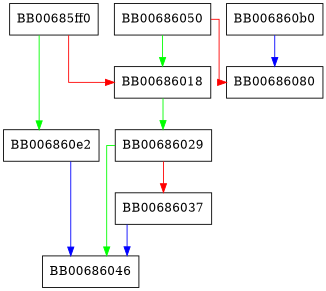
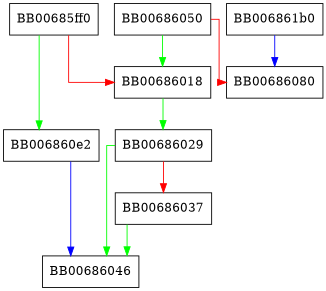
(275, 19) -> (275, 19)
(127, 236) -> (127, 236)
